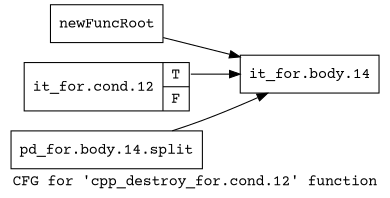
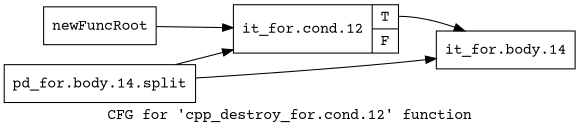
(196, 46) -> (189, 27)
none -> (199, 59)
